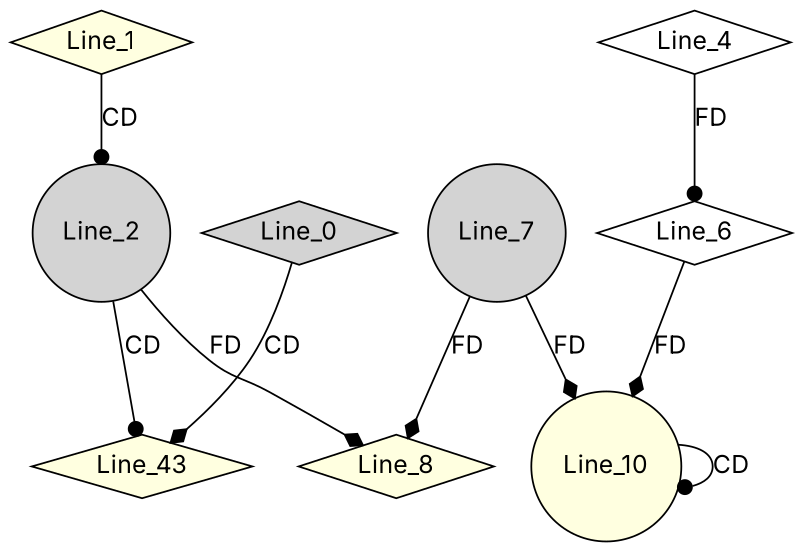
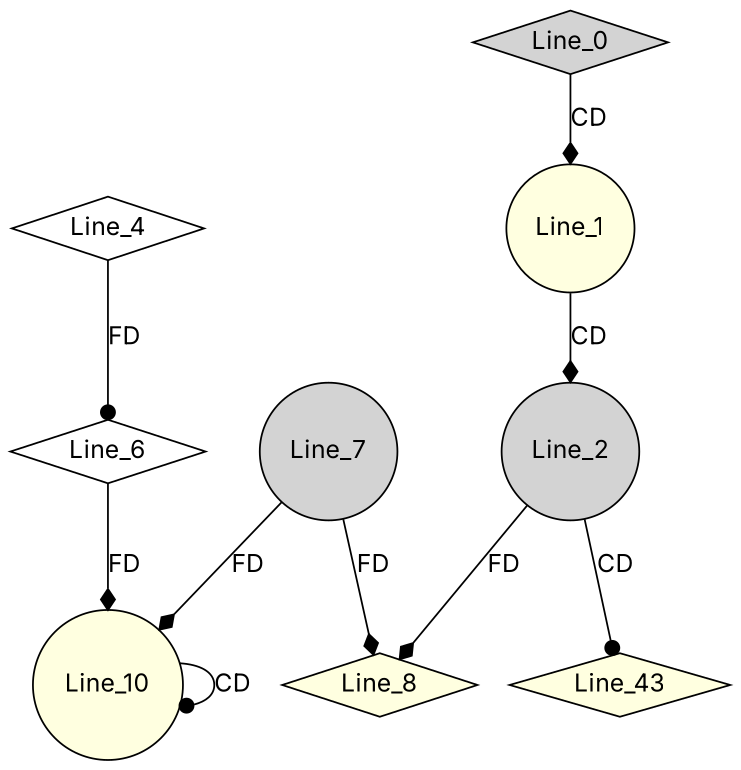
(101, 42) -> (570, 228)
(101, 112) -> (570, 327)
(253, 355) -> (570, 108)
